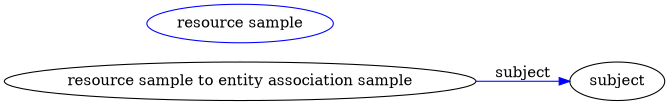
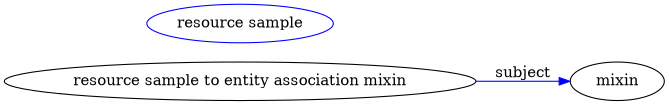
(240, 81) -> (240, 81)
(617, 81) -> (617, 81)
